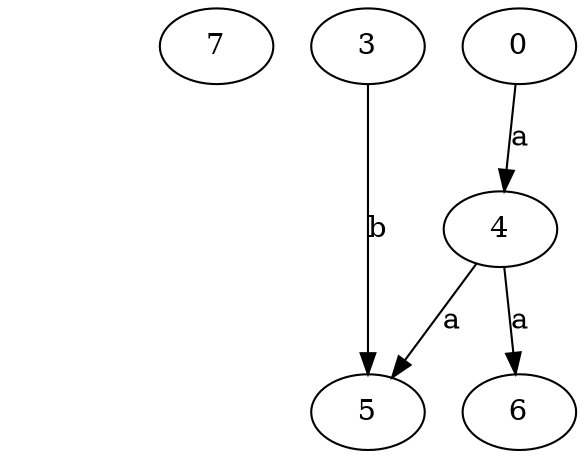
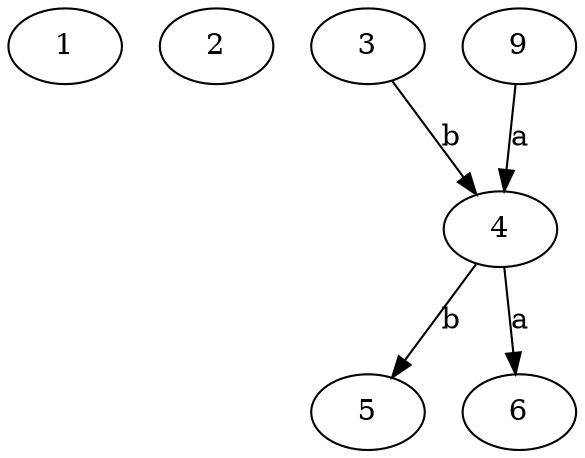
none -> (65, 46)
(217, 46) -> (217, 46)
(519, 46) -> (519, 46)
(368, 219) -> (428, 129)
(452, 321) -> (452, 321)
